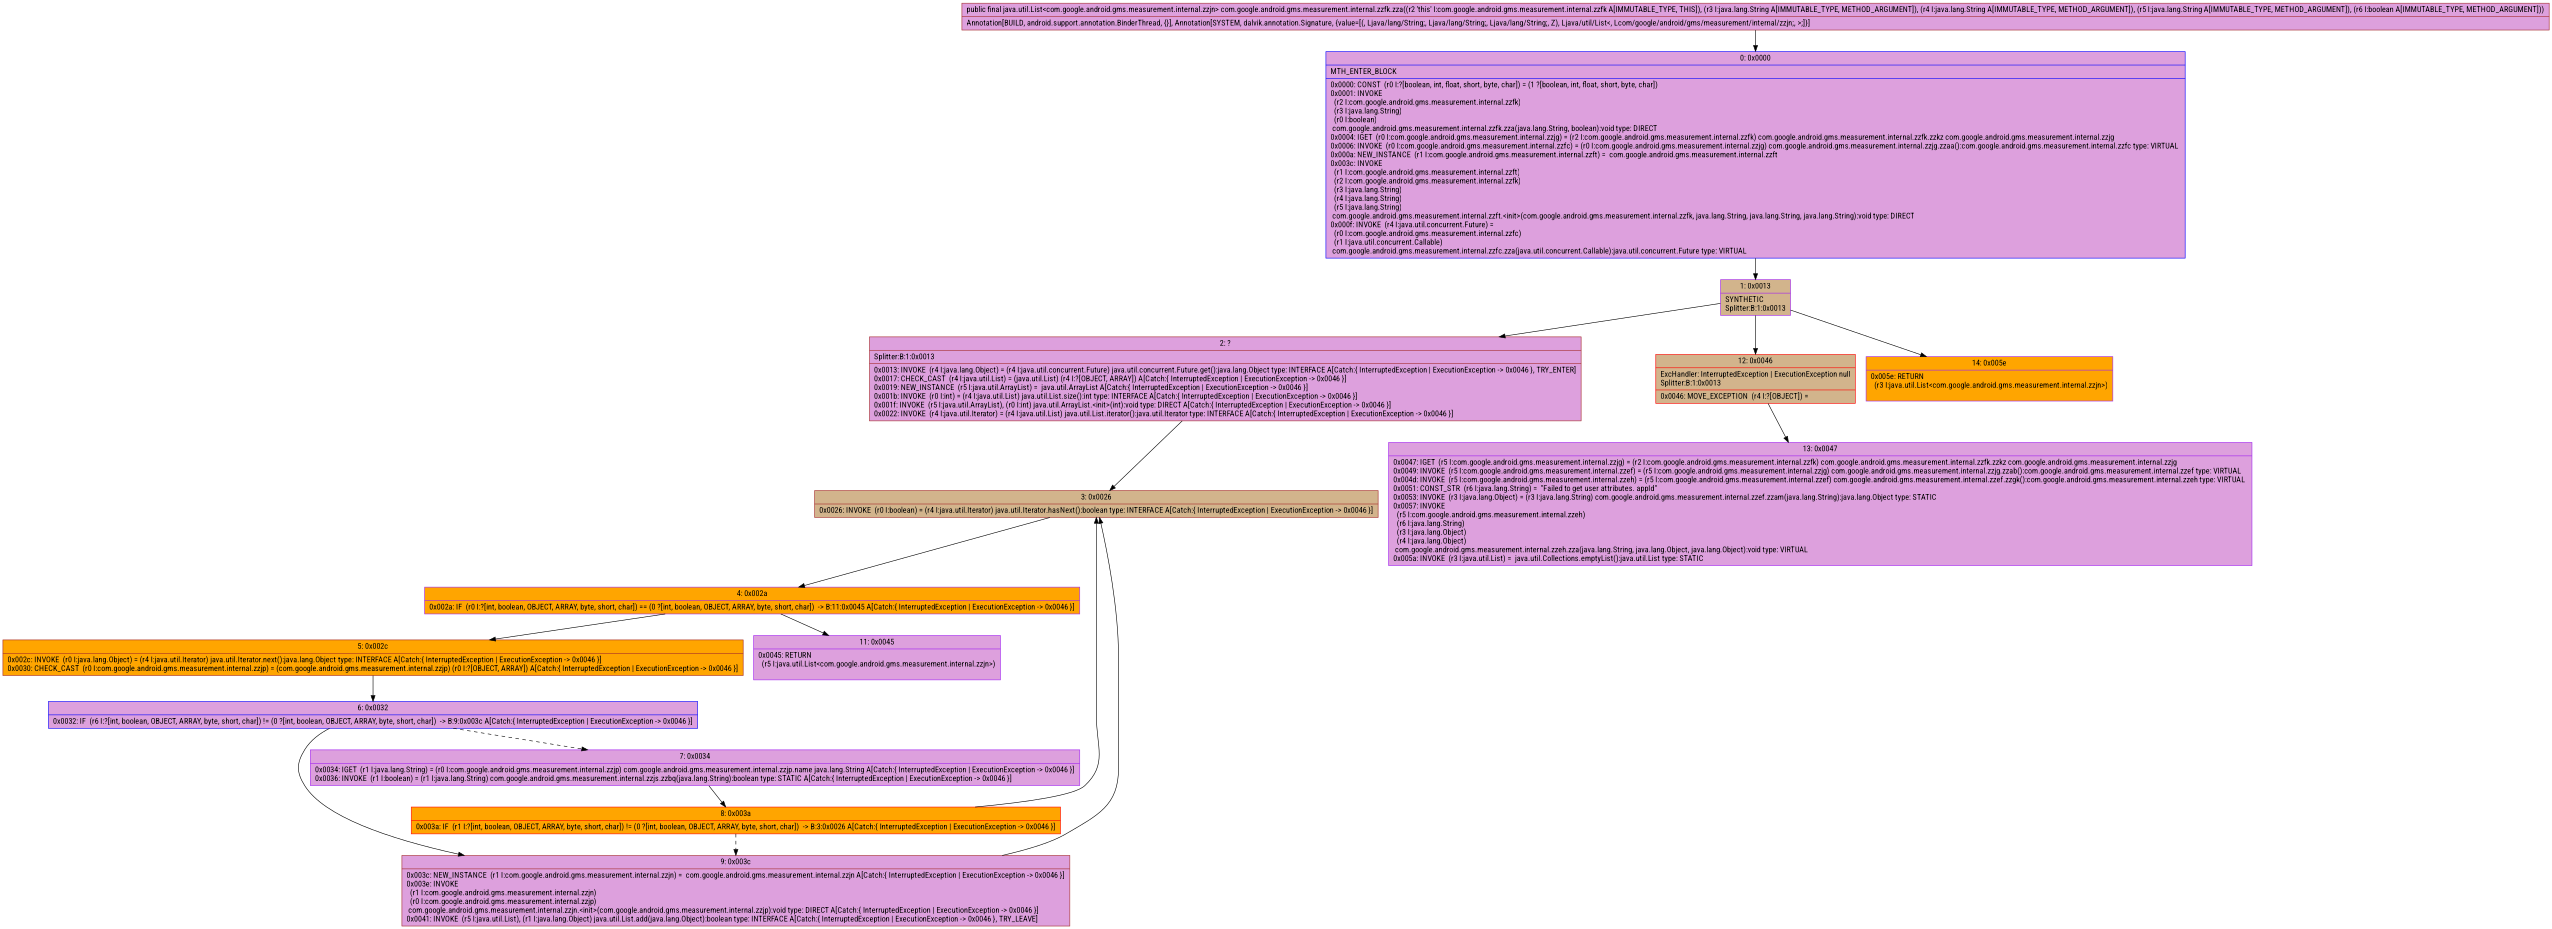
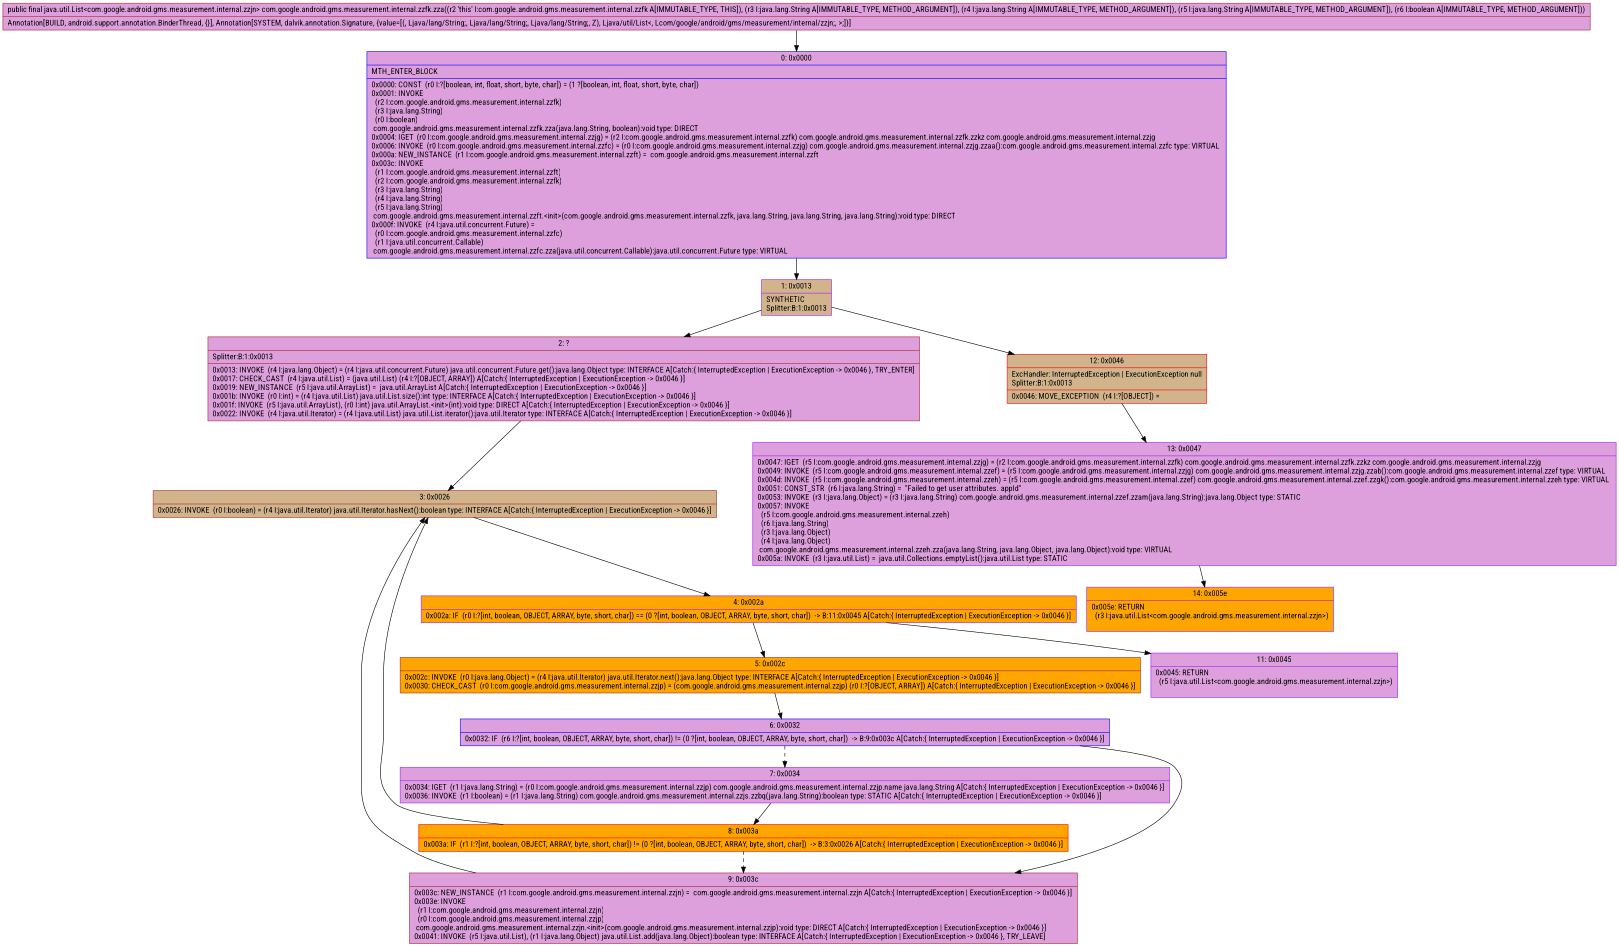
(1856, 332) -> (1201, 573)
